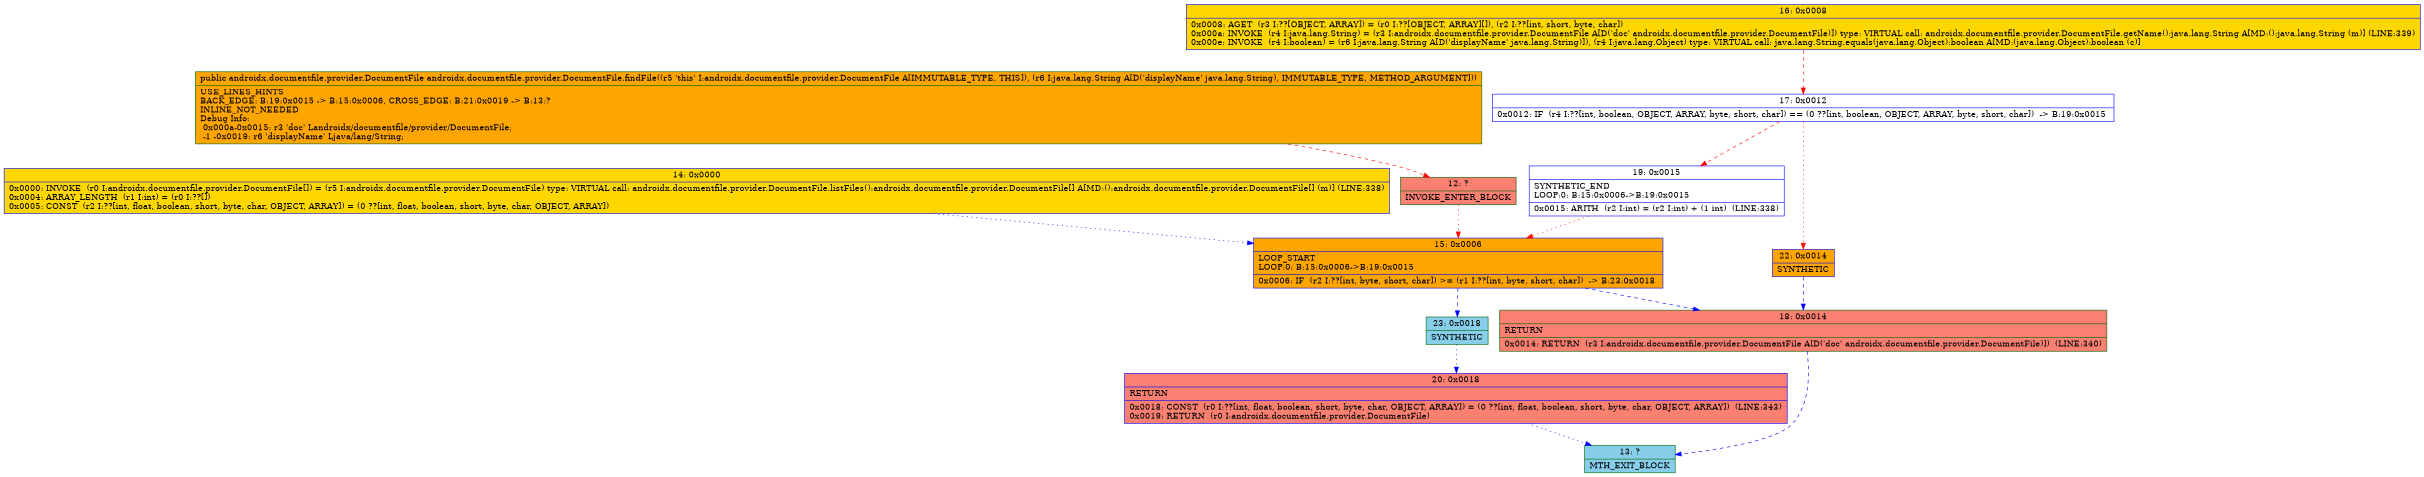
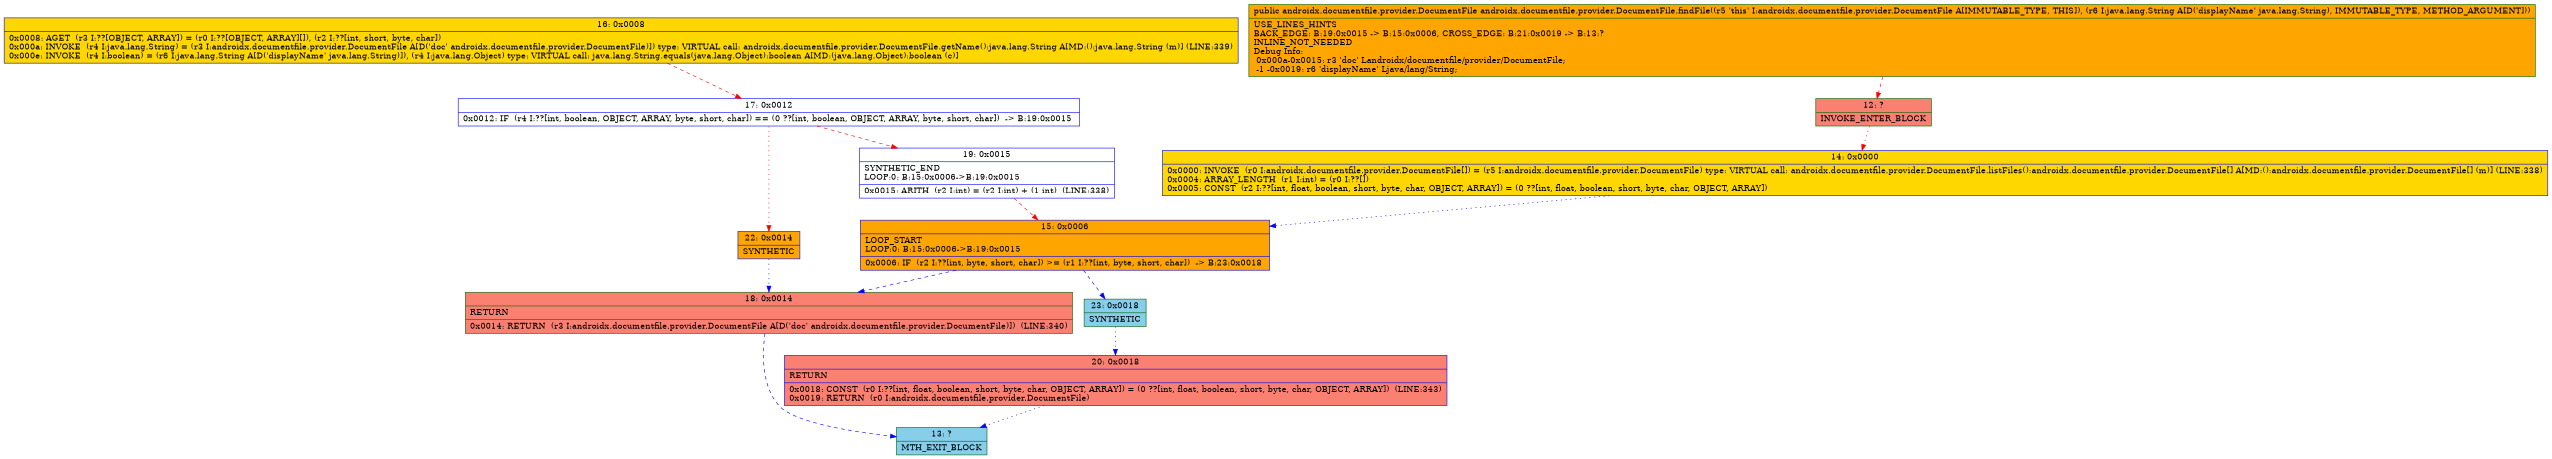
(1458, 218) -> (1867, 135)
(1560, 226) -> (1024, 207)
(1803, 290) -> (769, 272)
